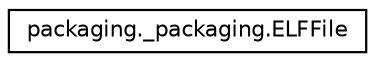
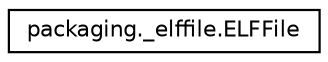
(188, 31) -> (164, 31)
